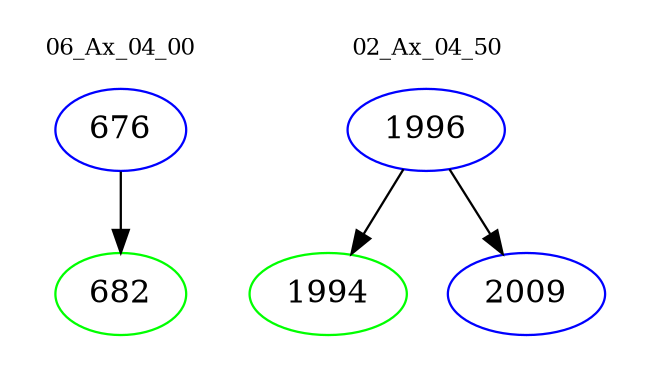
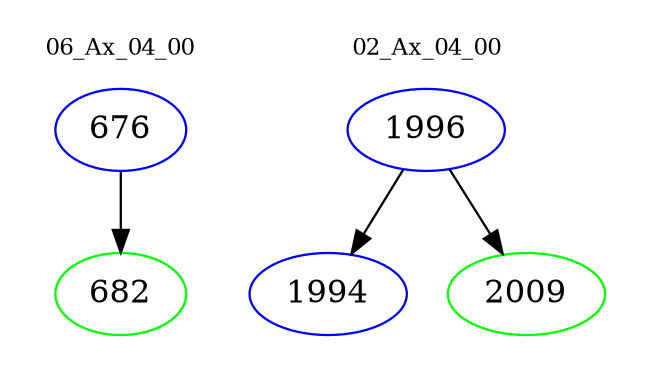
(427, 49) -> (427, 49)
(328, 294) -> (328, 294)
(526, 294) -> (526, 294)
